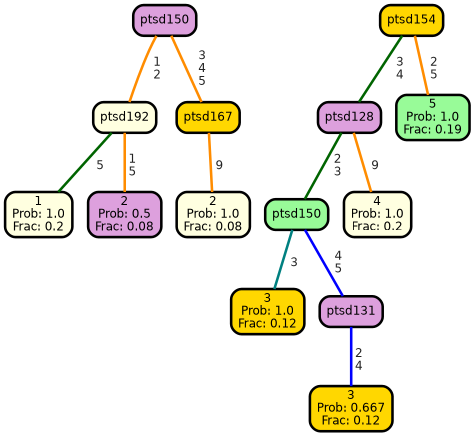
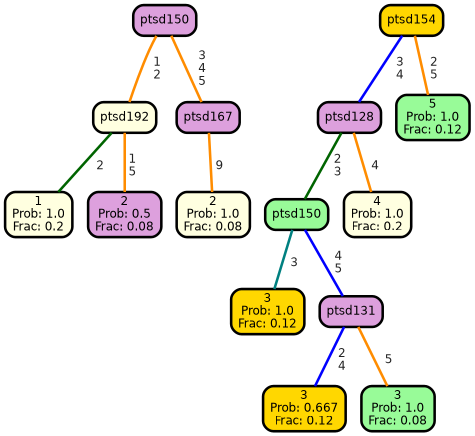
(381, 69) -> (381, 69)
(208, 117) -> (208, 117)
(433, 117) -> (433, 117)
(98, 166) -> (98, 166)
(373, 166) -> (373, 166)
none -> (398, 409)
